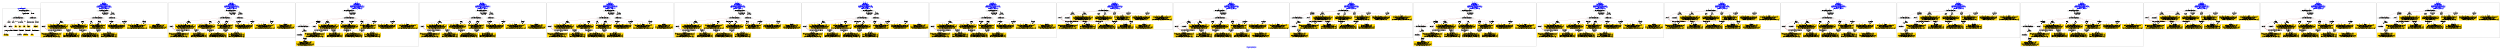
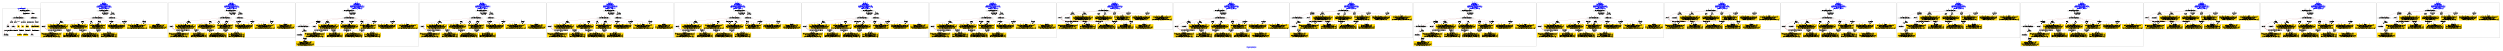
(24, 27) -> none
(36, 27) -> (35, 27)
(6, 35) -> (6, 35)
(19, 35) -> (19, 35)
(32, 35) -> (32, 35)
